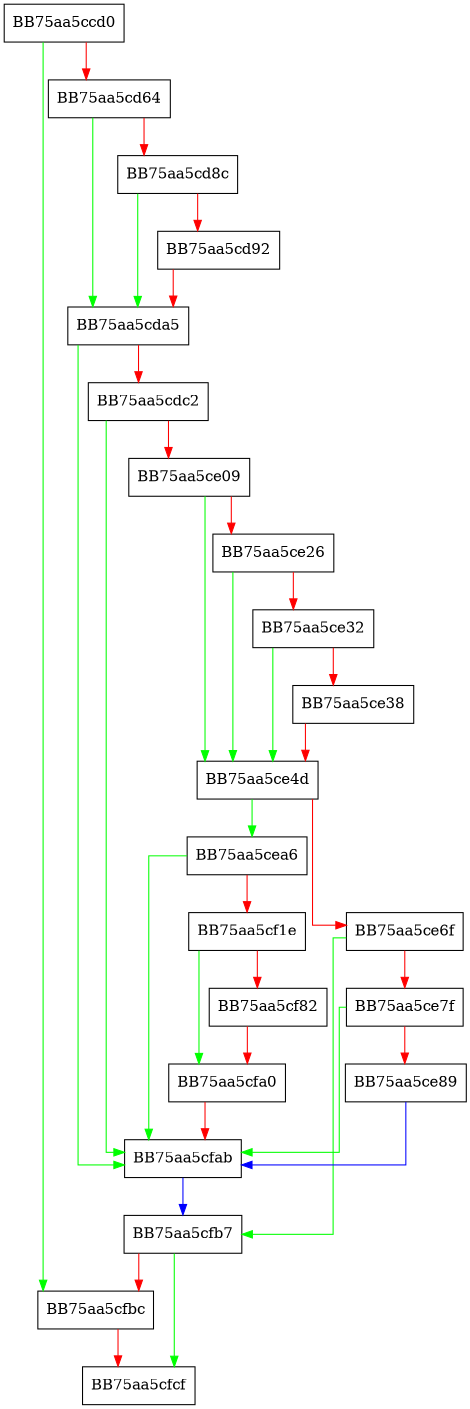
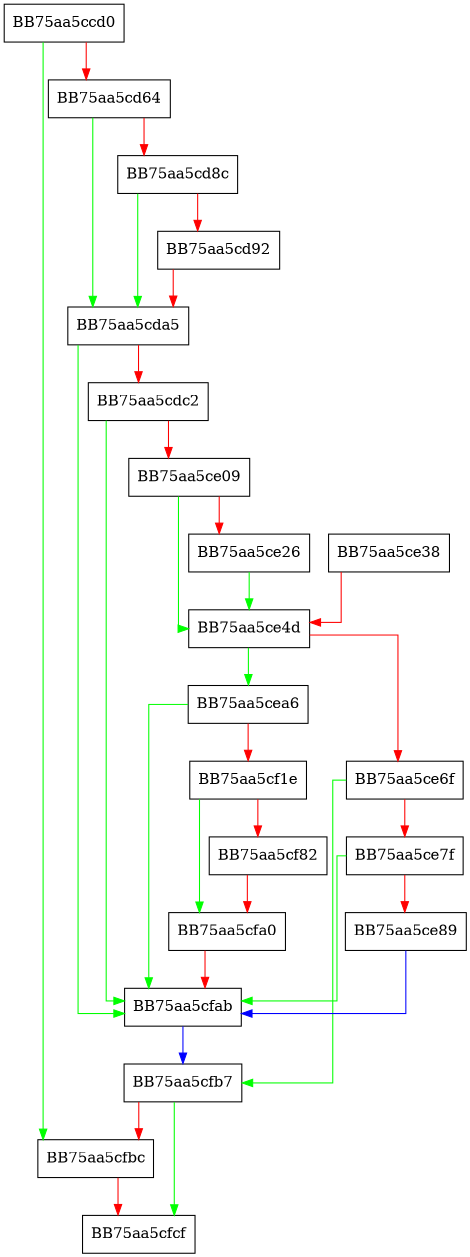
(313, 629) -> none
